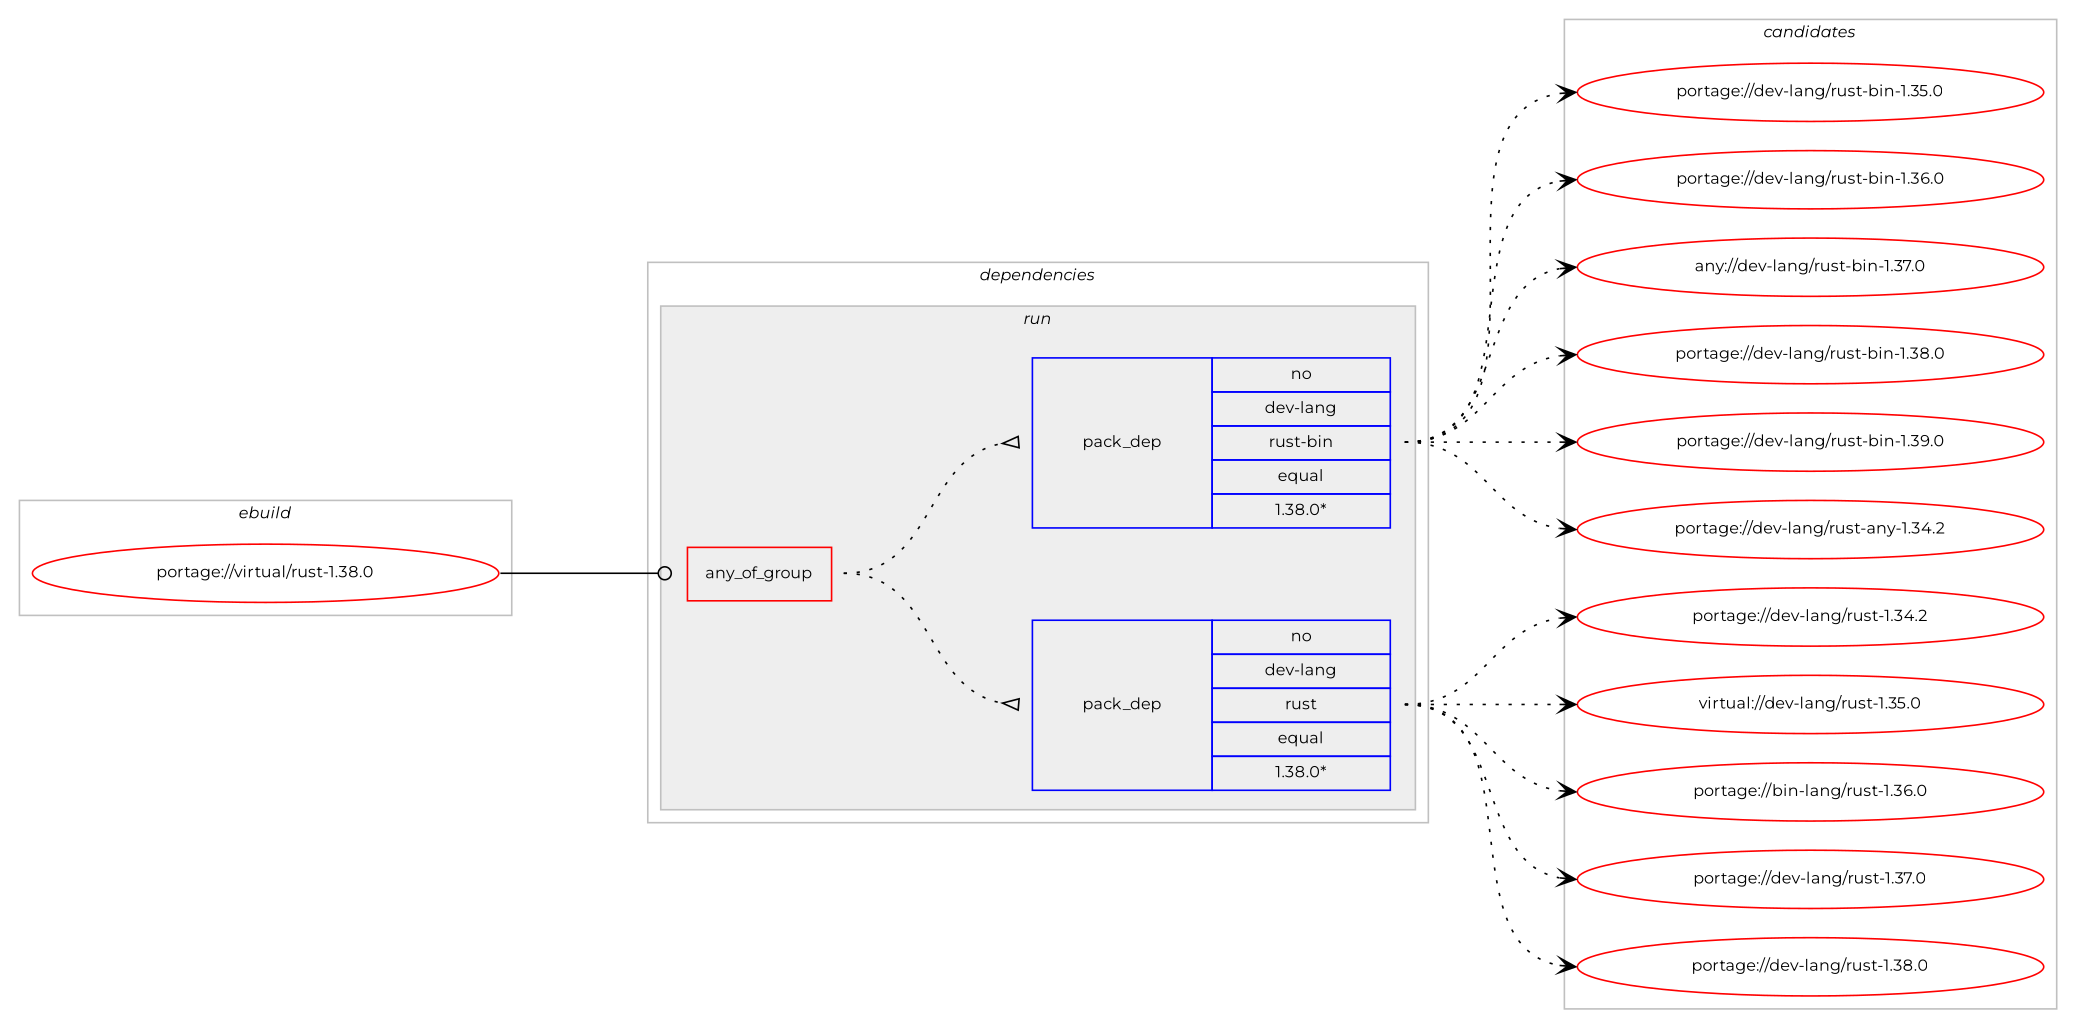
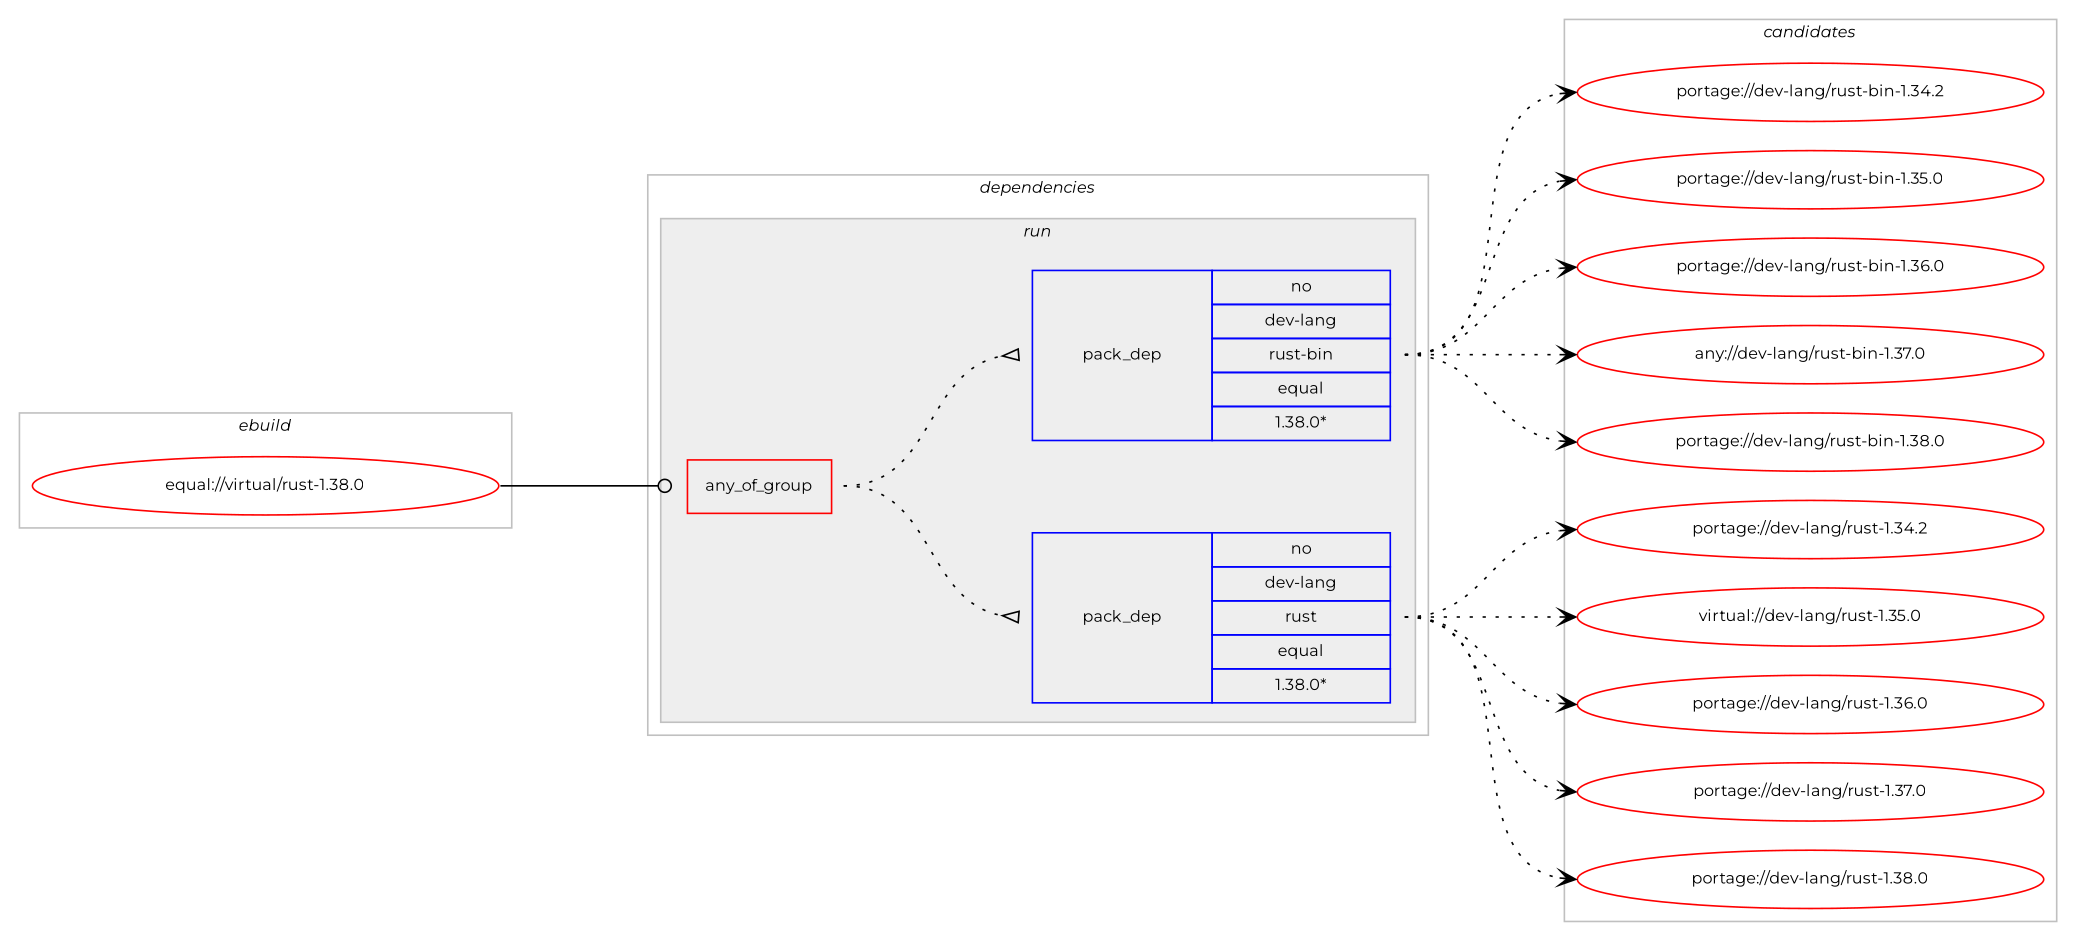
(1811, 442) -> none
(1811, 530) -> (1811, 92)
(266, 573) -> (266, 486)
(1811, 792) -> (1811, 704)
